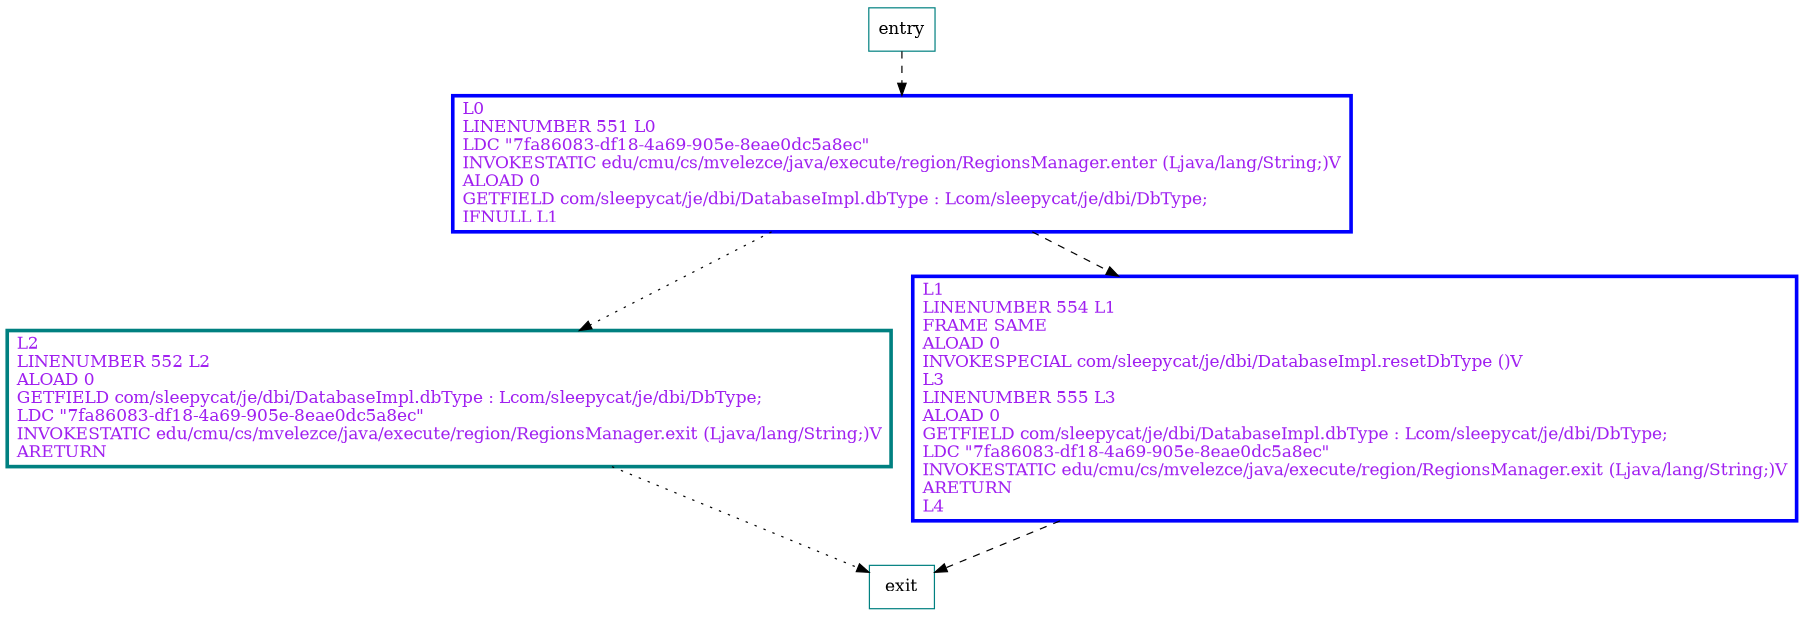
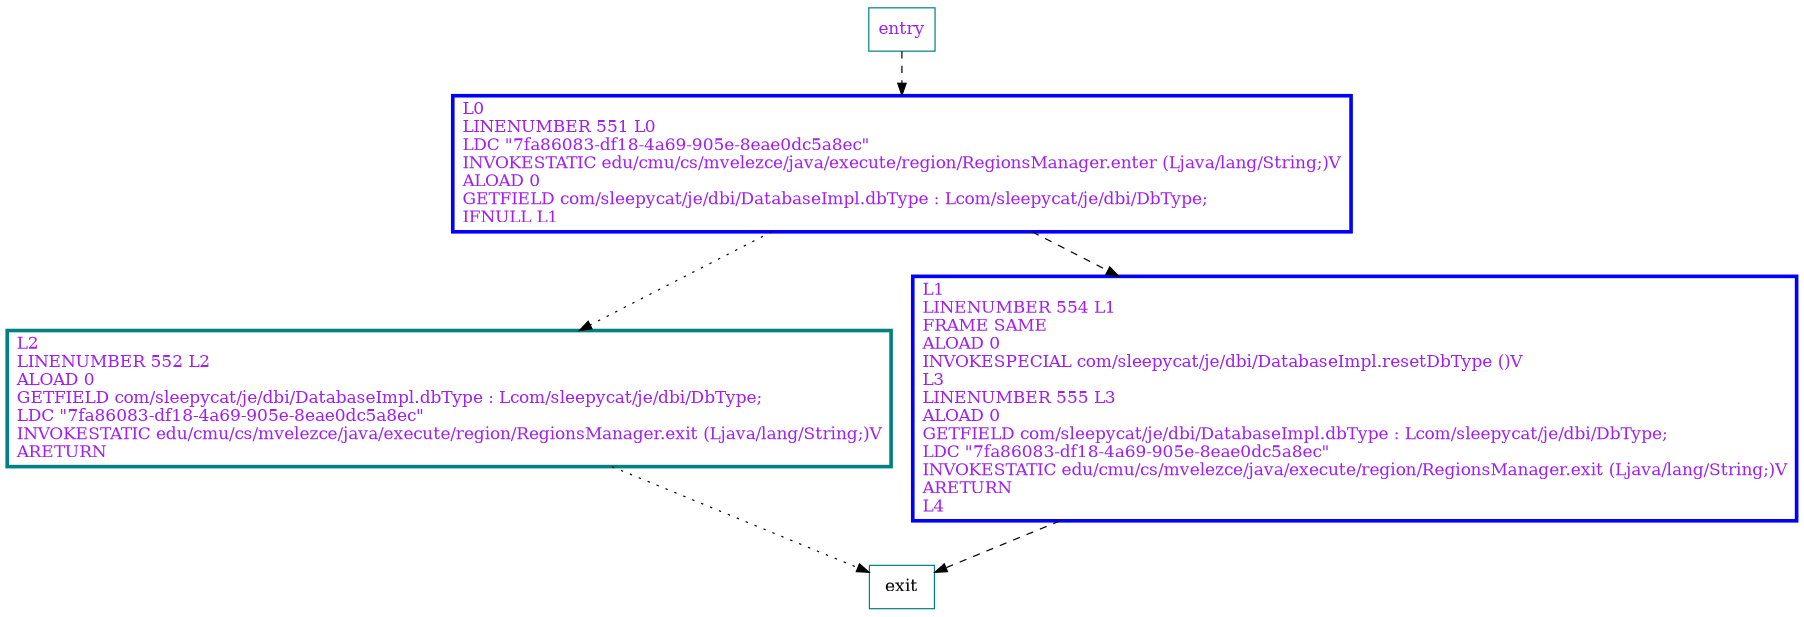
(902, 30) -> (902, 30)
